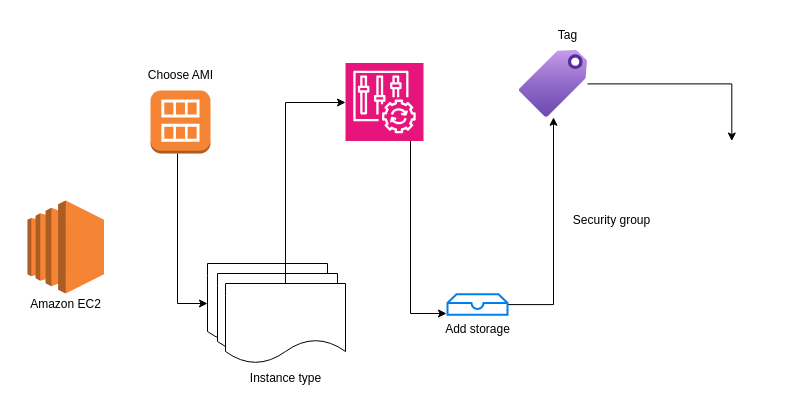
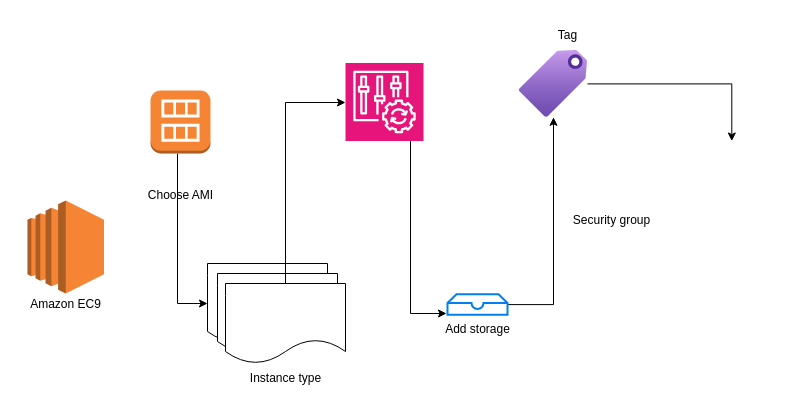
(181, 76) -> (181, 196)
(66, 305) -> (66, 305)
